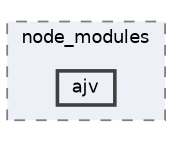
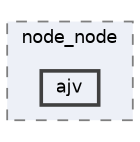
(86, 39) -> (70, 39)
